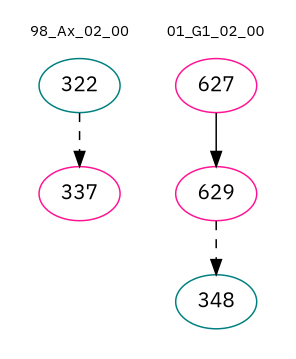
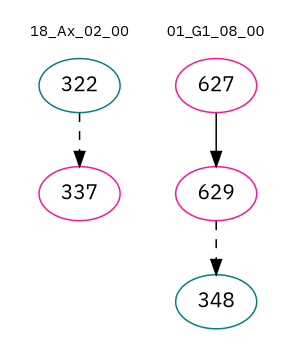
(80, 32) -> (80, 32)
(216, 32) -> (216, 32)
